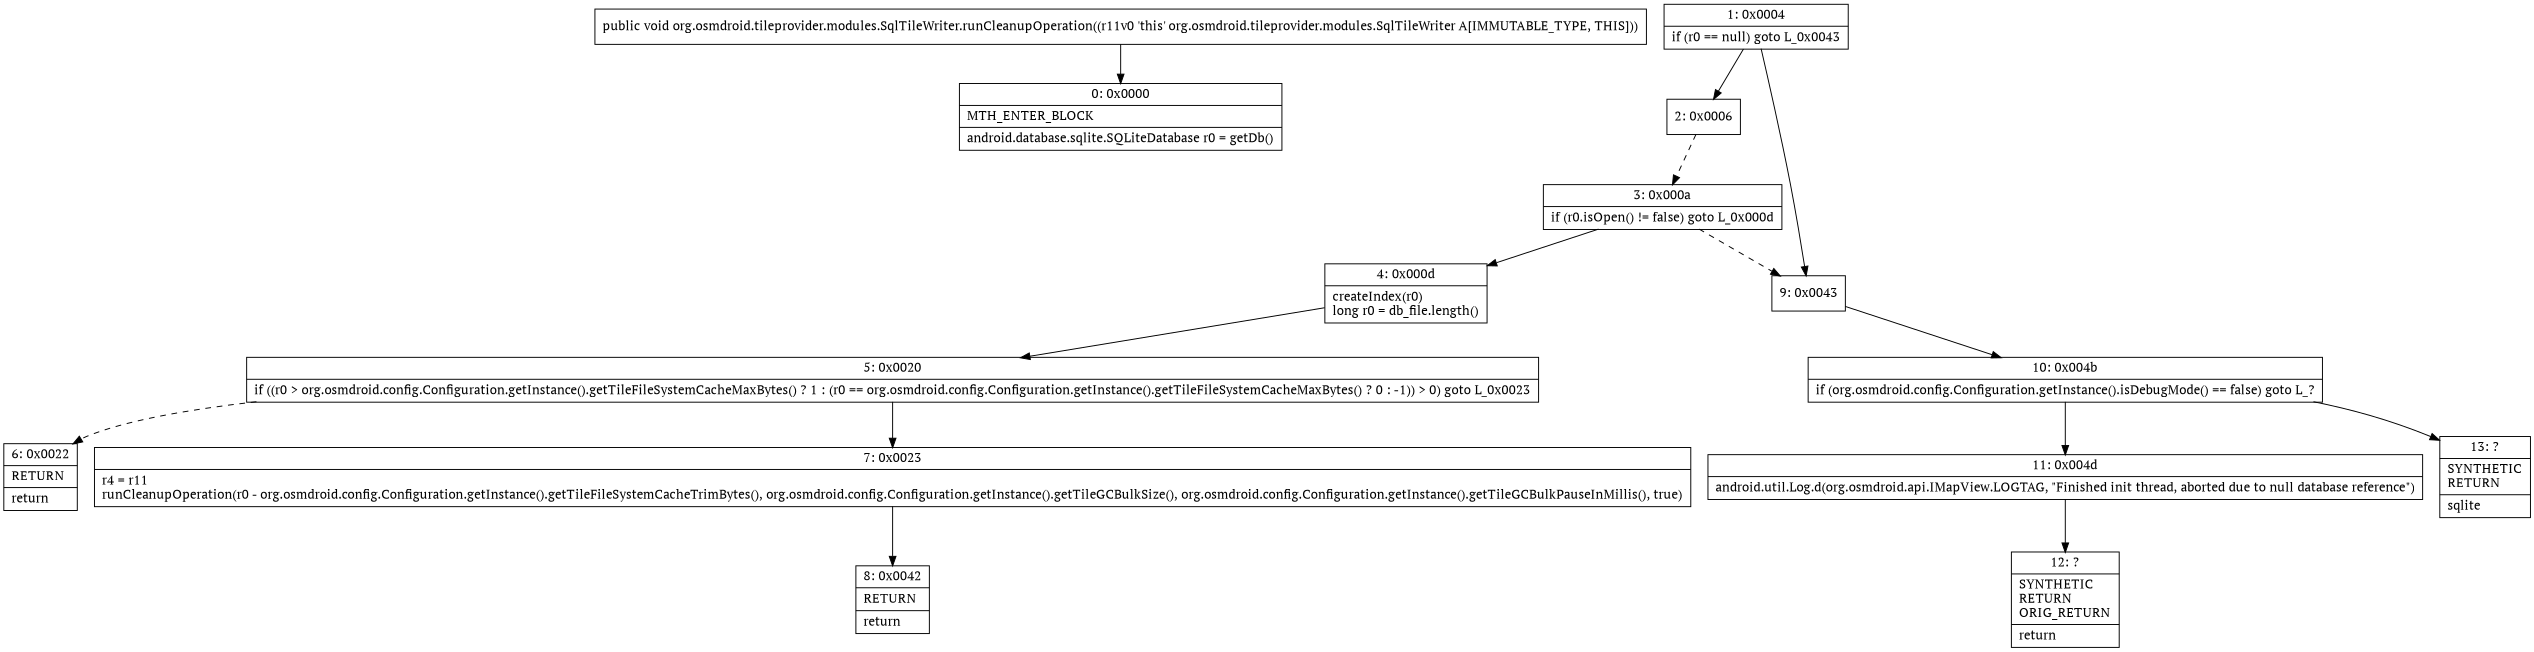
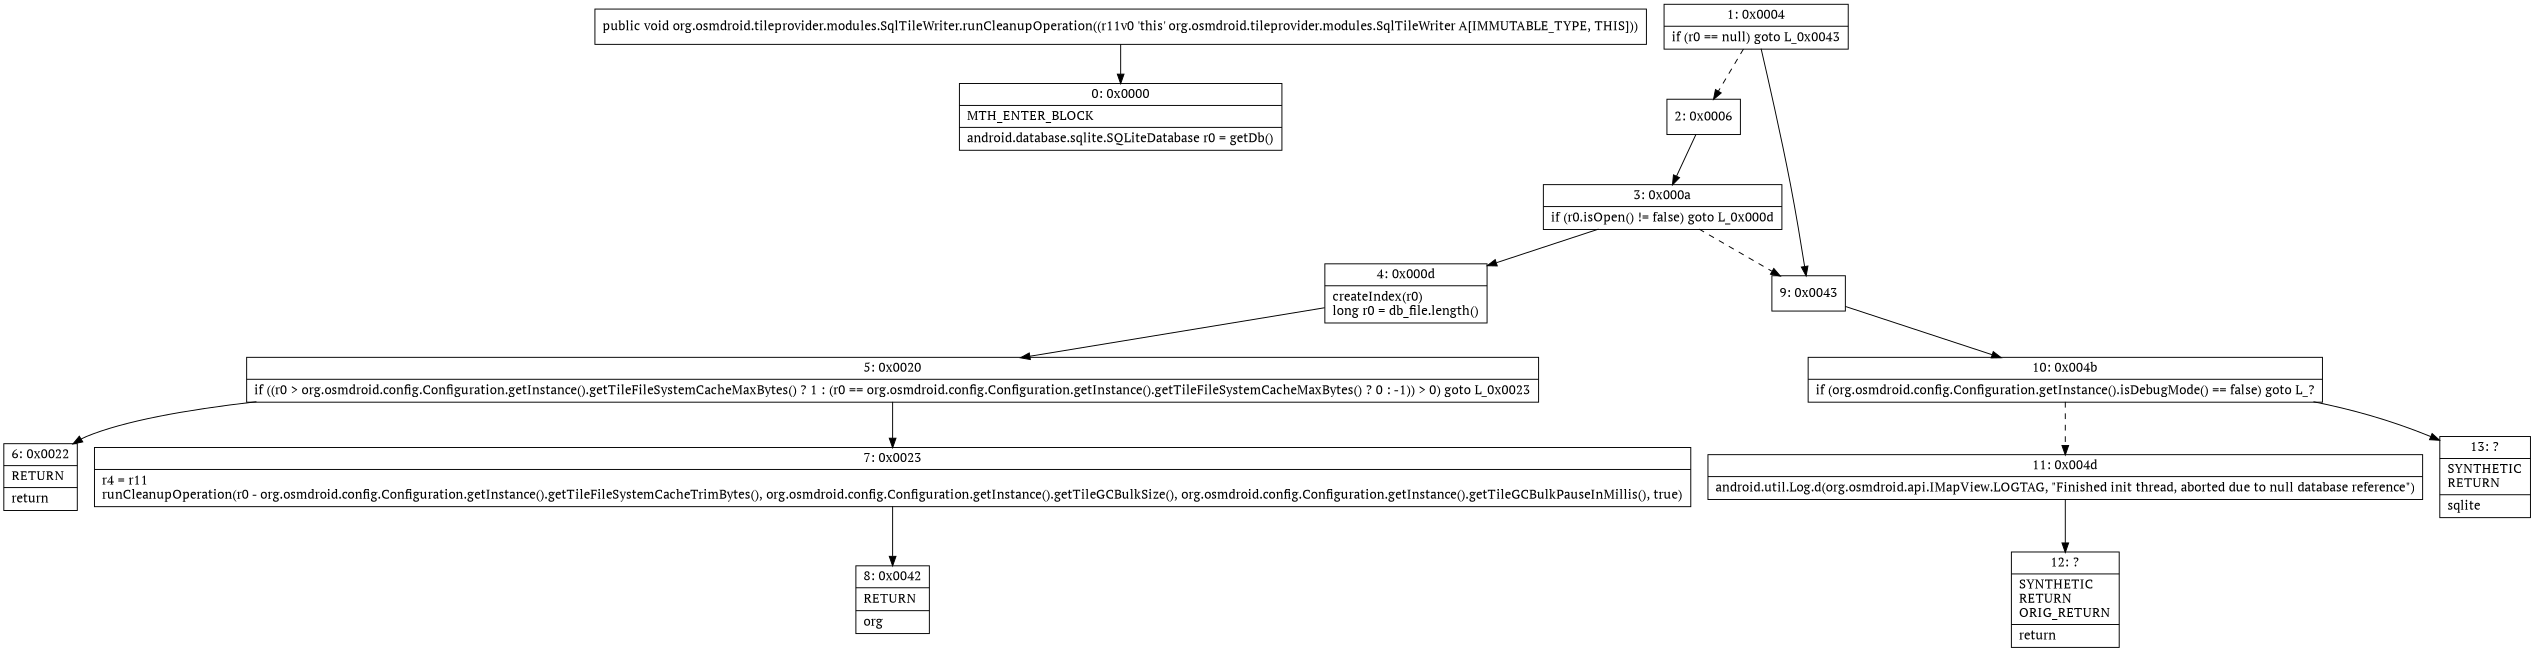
(1731, 70) -> (1731, 70)
(1686, 155) -> (1686, 155)
(168, 415) -> (168, 415)
(2065, 424) -> (2065, 424)
(883, 622) -> (874, 622)
